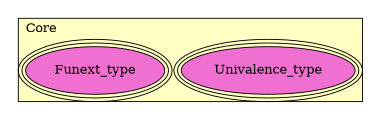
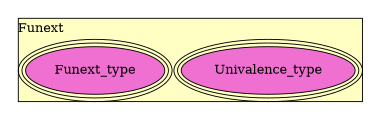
(41, 29) -> (41, 29)
